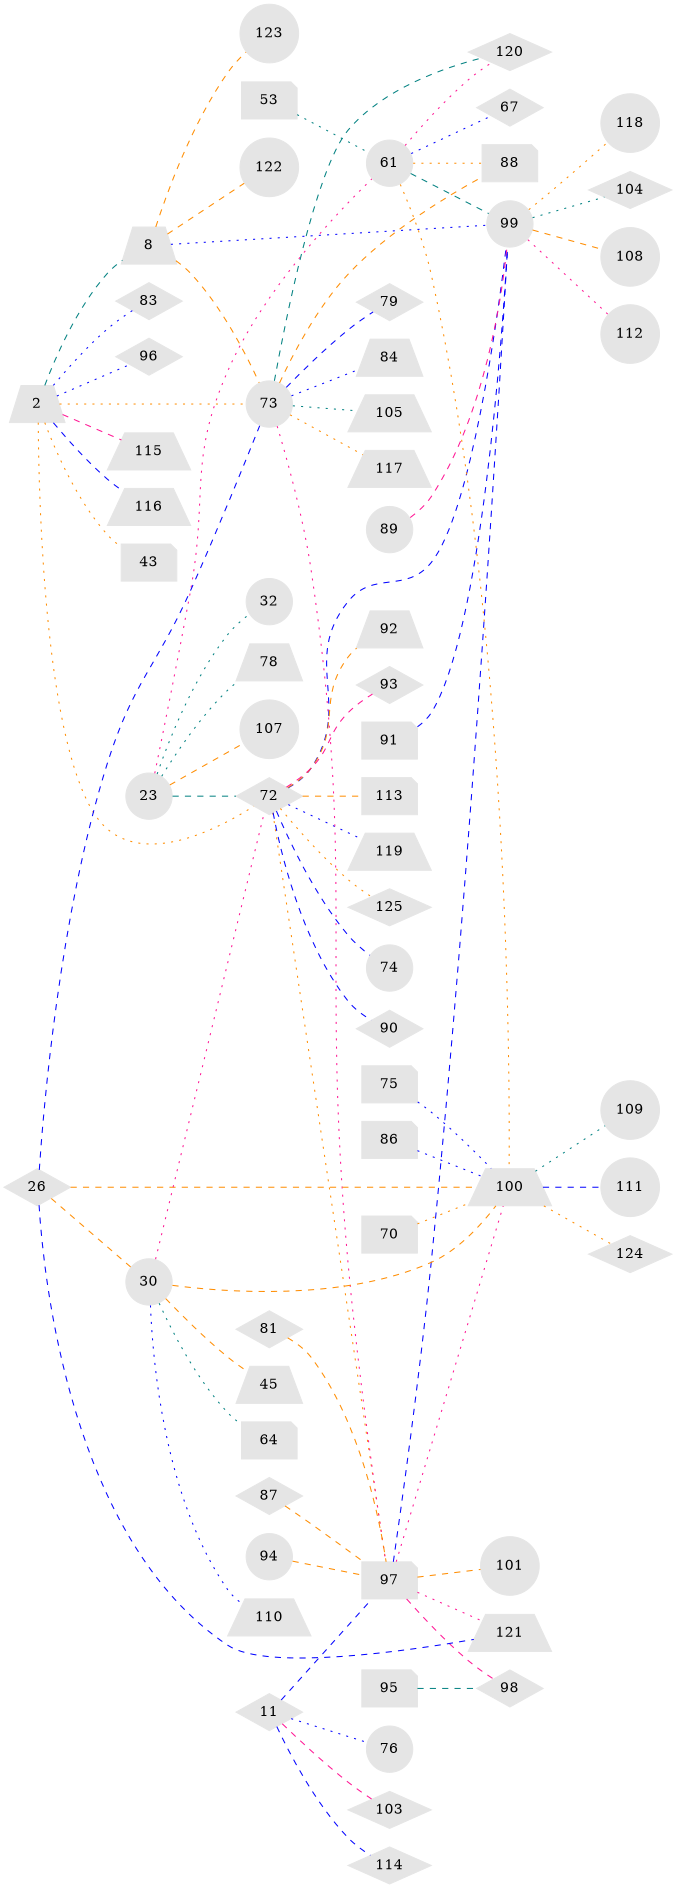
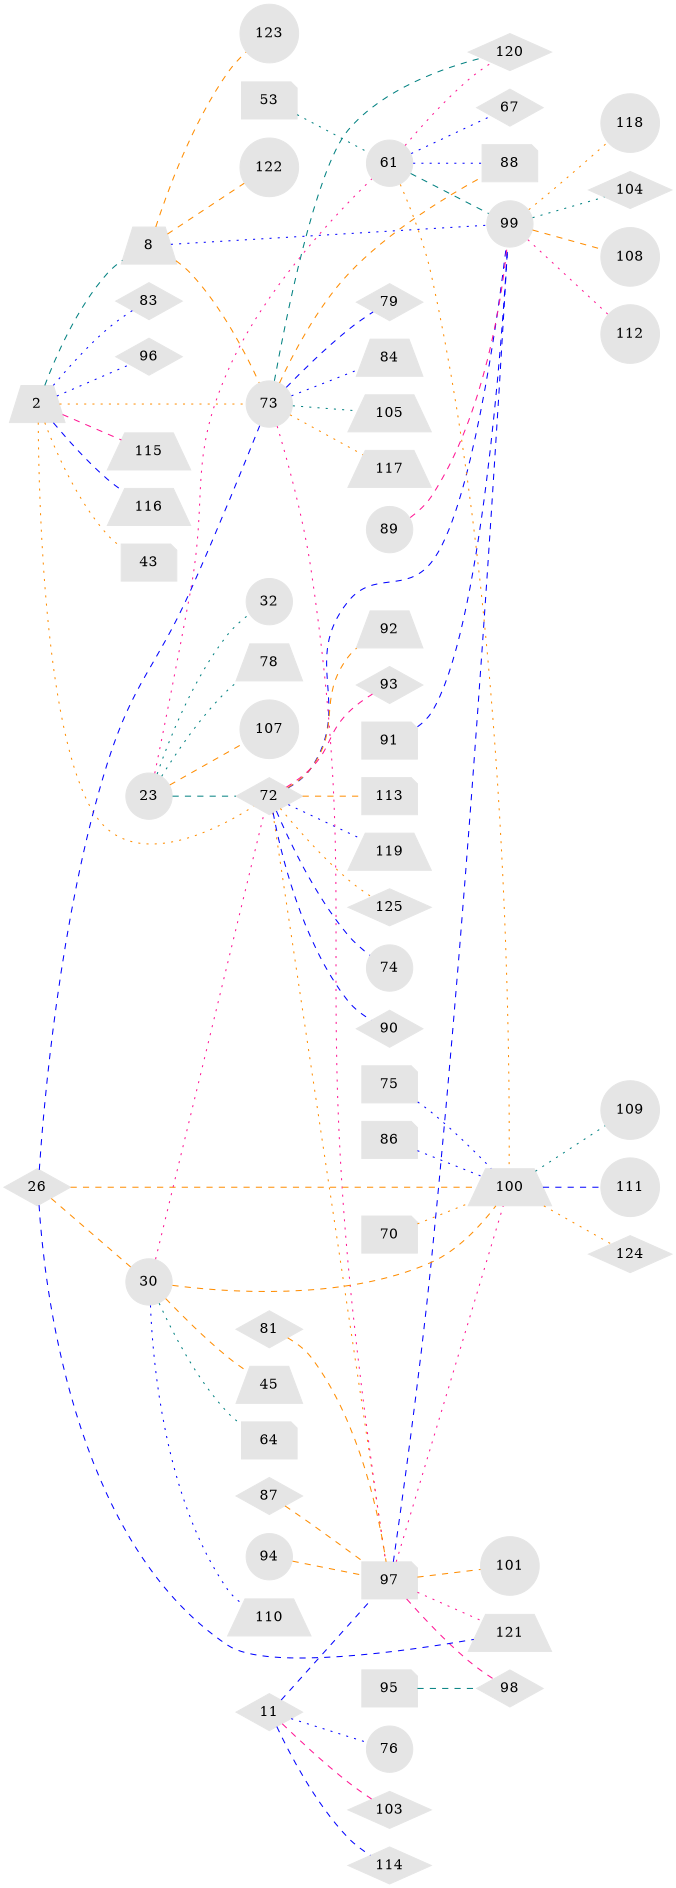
(448, 163) -> (448, 163)
